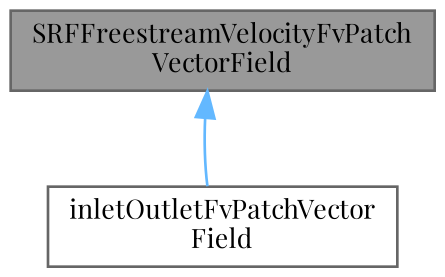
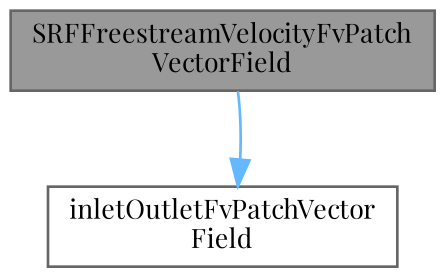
(205, 152) -> (240, 125)
